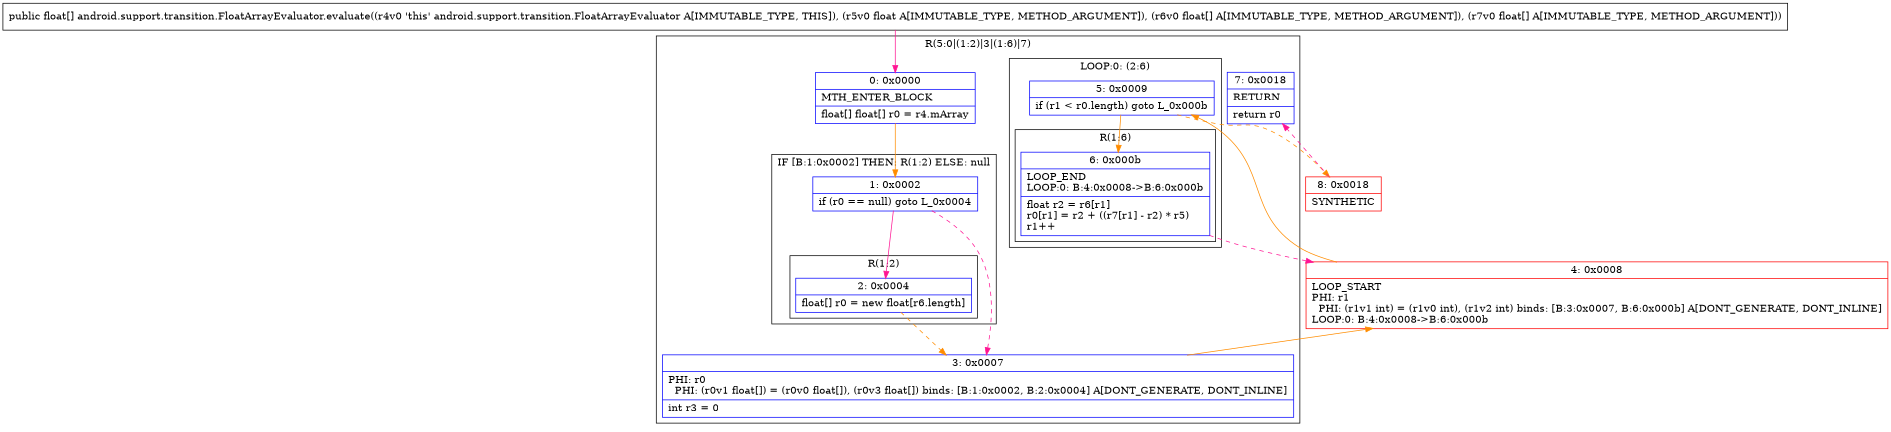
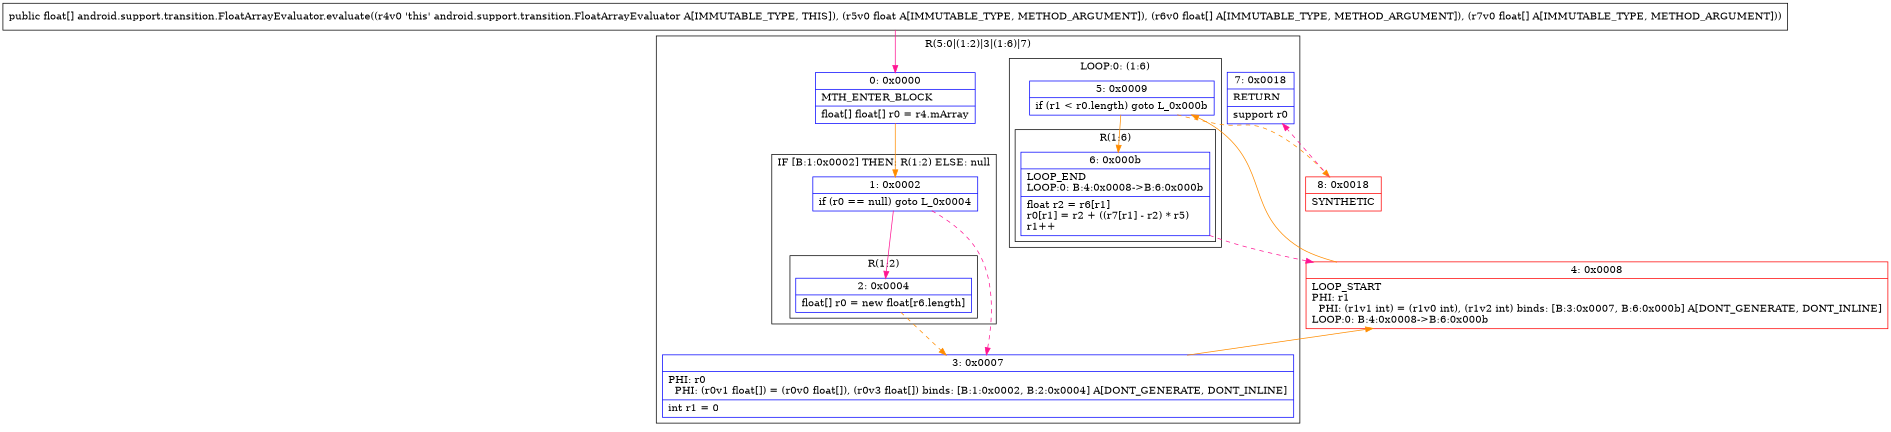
(1115, 67) -> (1115, 67)
(1257, 115) -> (1261, 115)
(694, 408) -> (694, 408)
